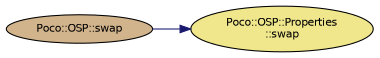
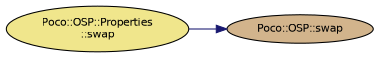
(166, 29) -> (203, 29)
